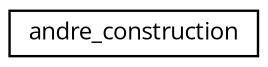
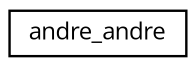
(134, 33) -> (98, 33)
